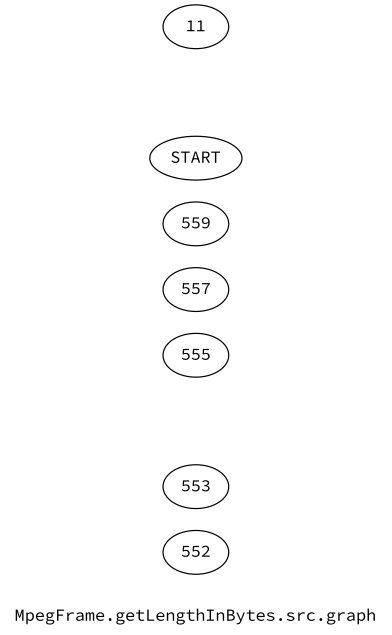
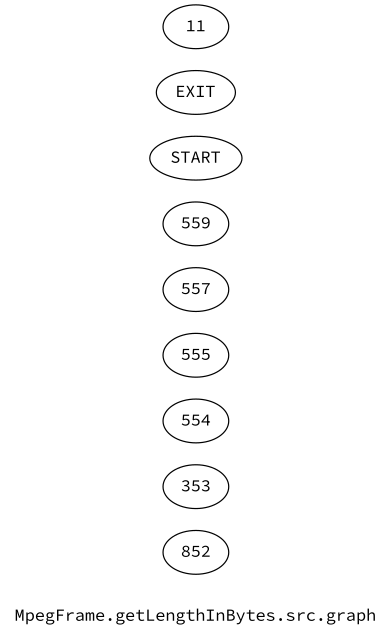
none -> (196, 92)
none -> (196, 421)
(196, 487) -> (196, 487)
(196, 552) -> (196, 552)
